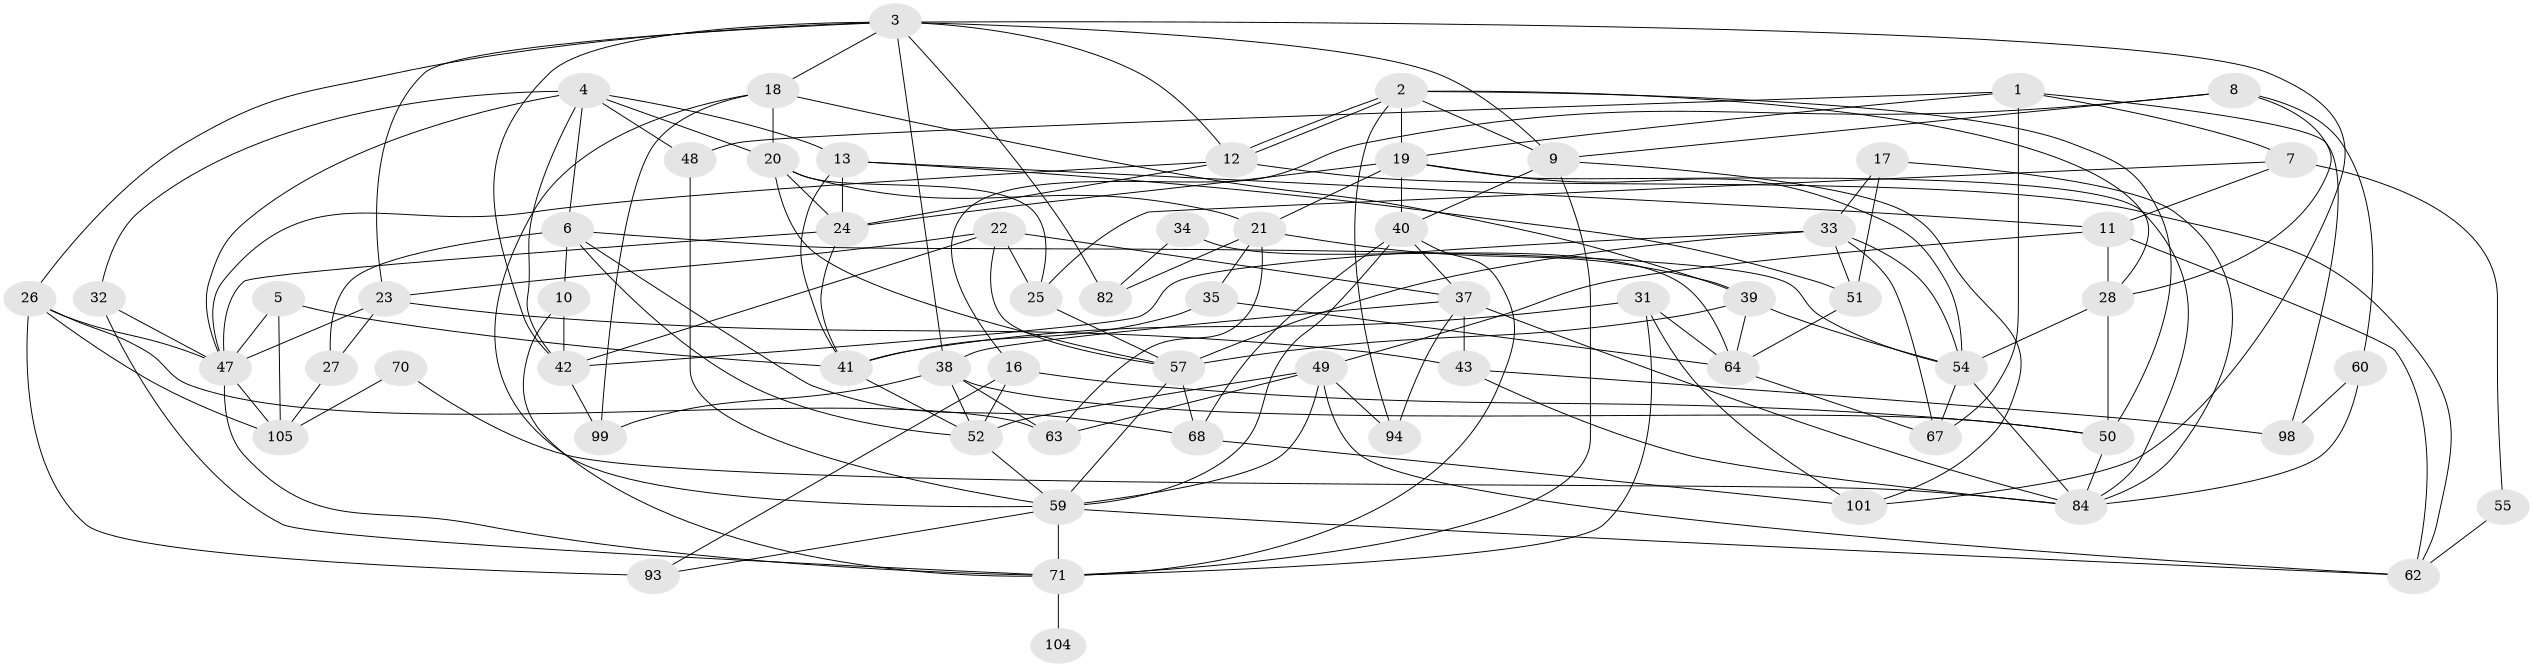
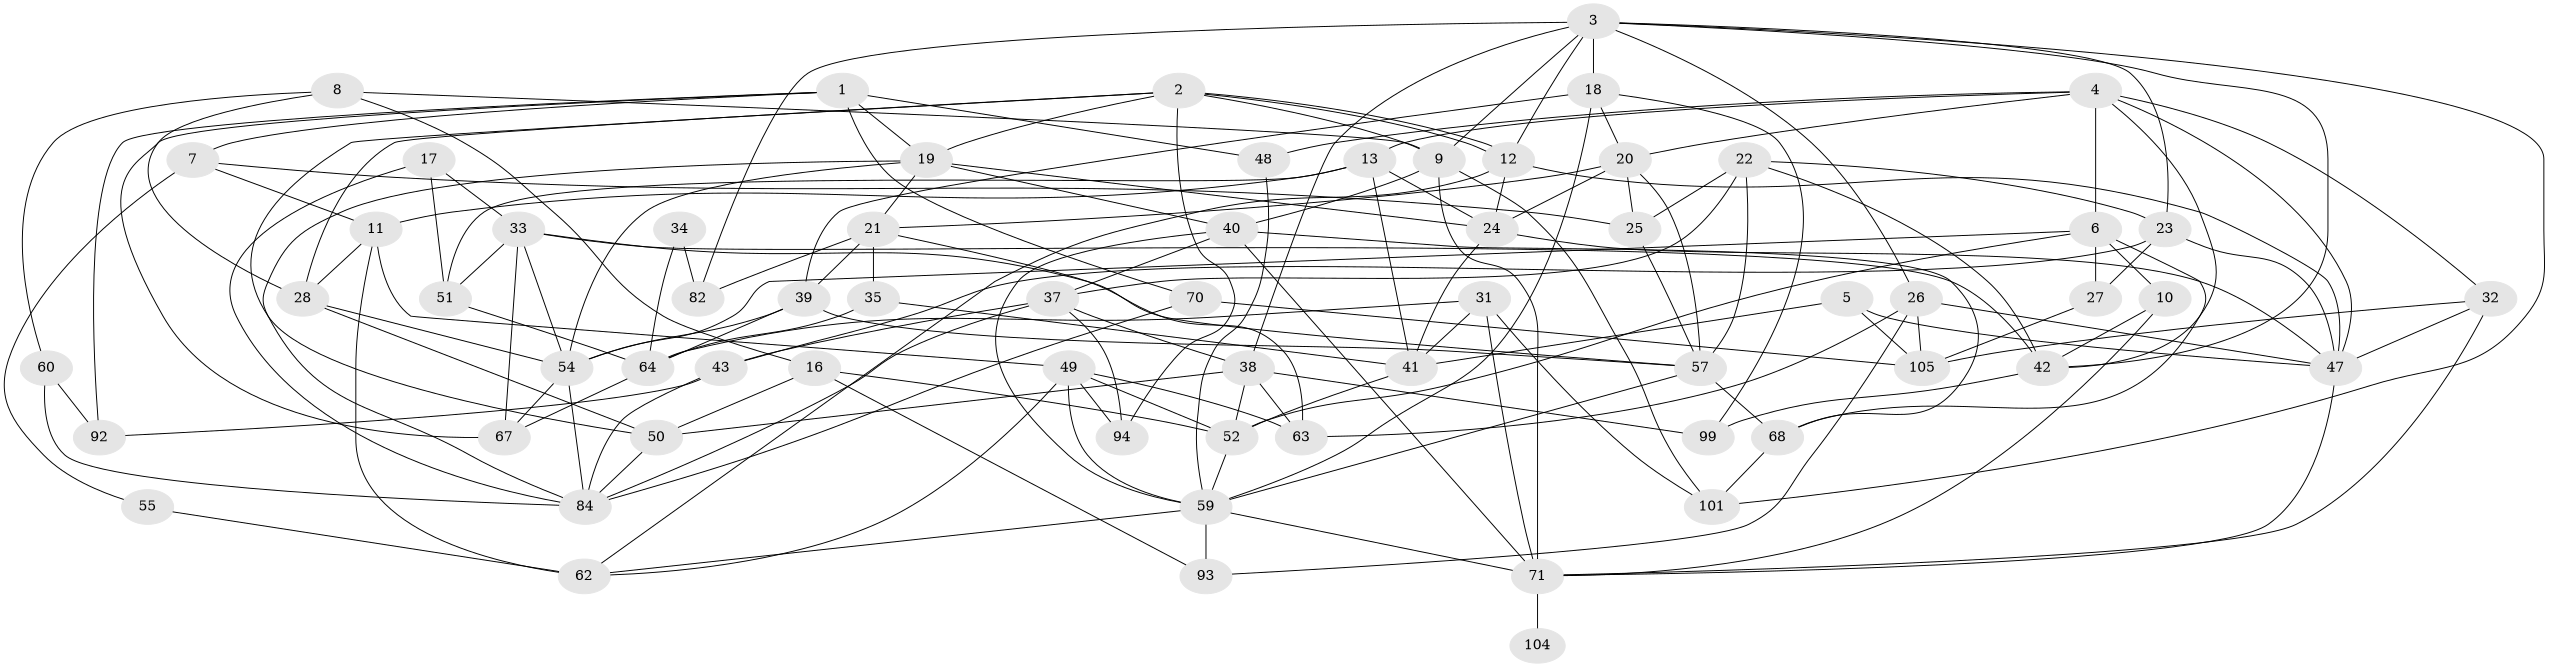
none -> (999, 231)
(257, 407) -> (2206, 326)
(2287, 438) -> (99, 438)
